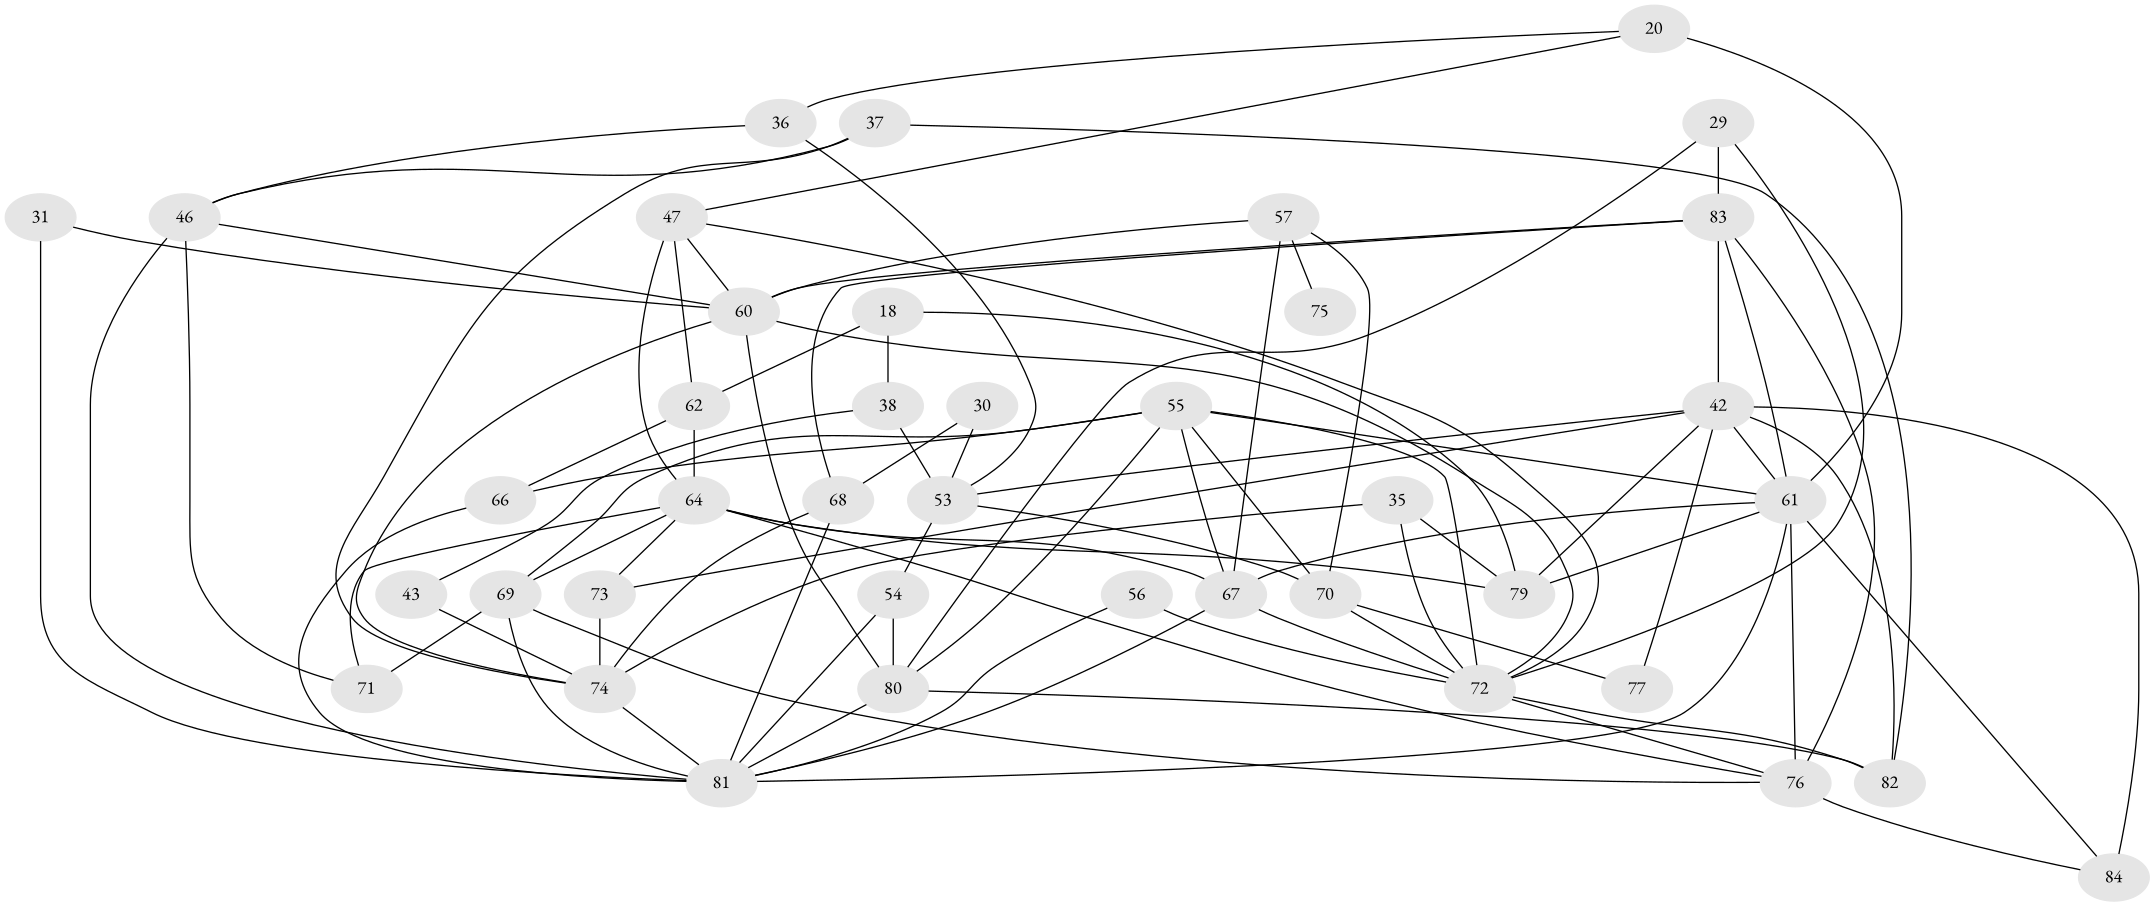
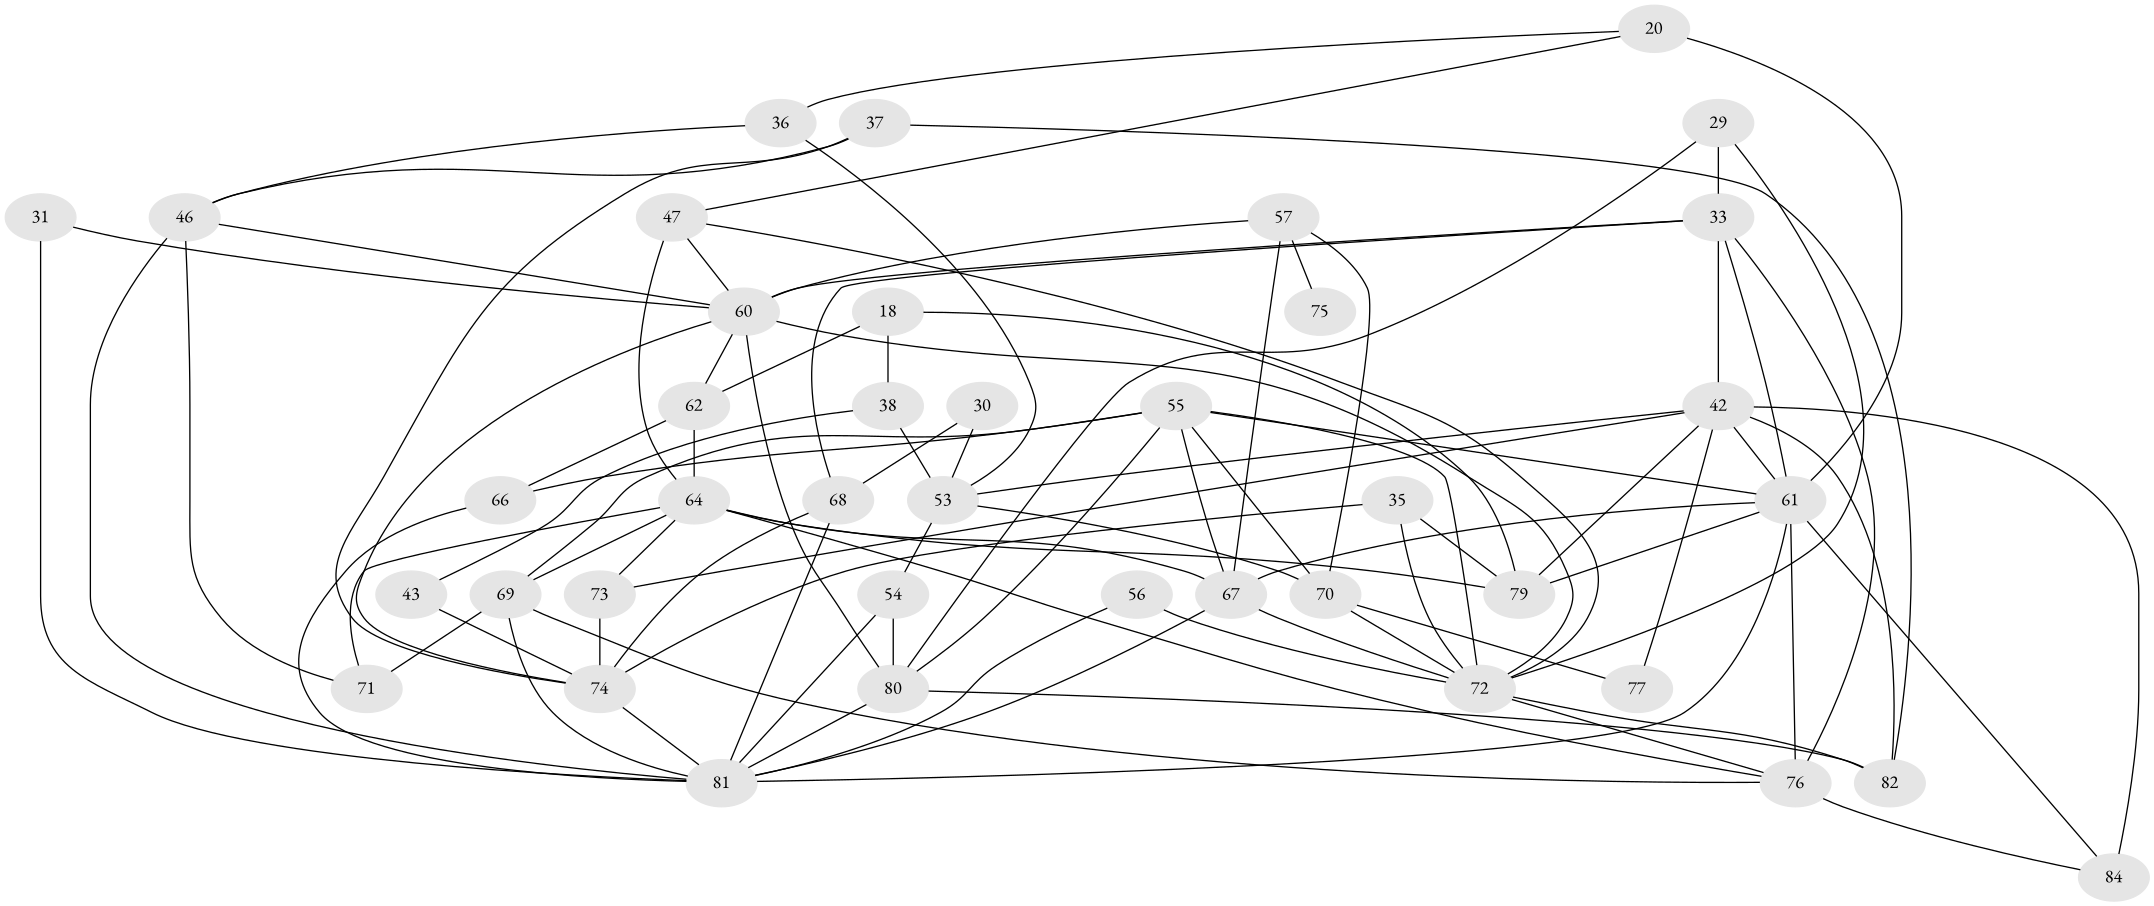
(1718, 217) -> (1718, 217)
(683, 315) -> (719, 359)
